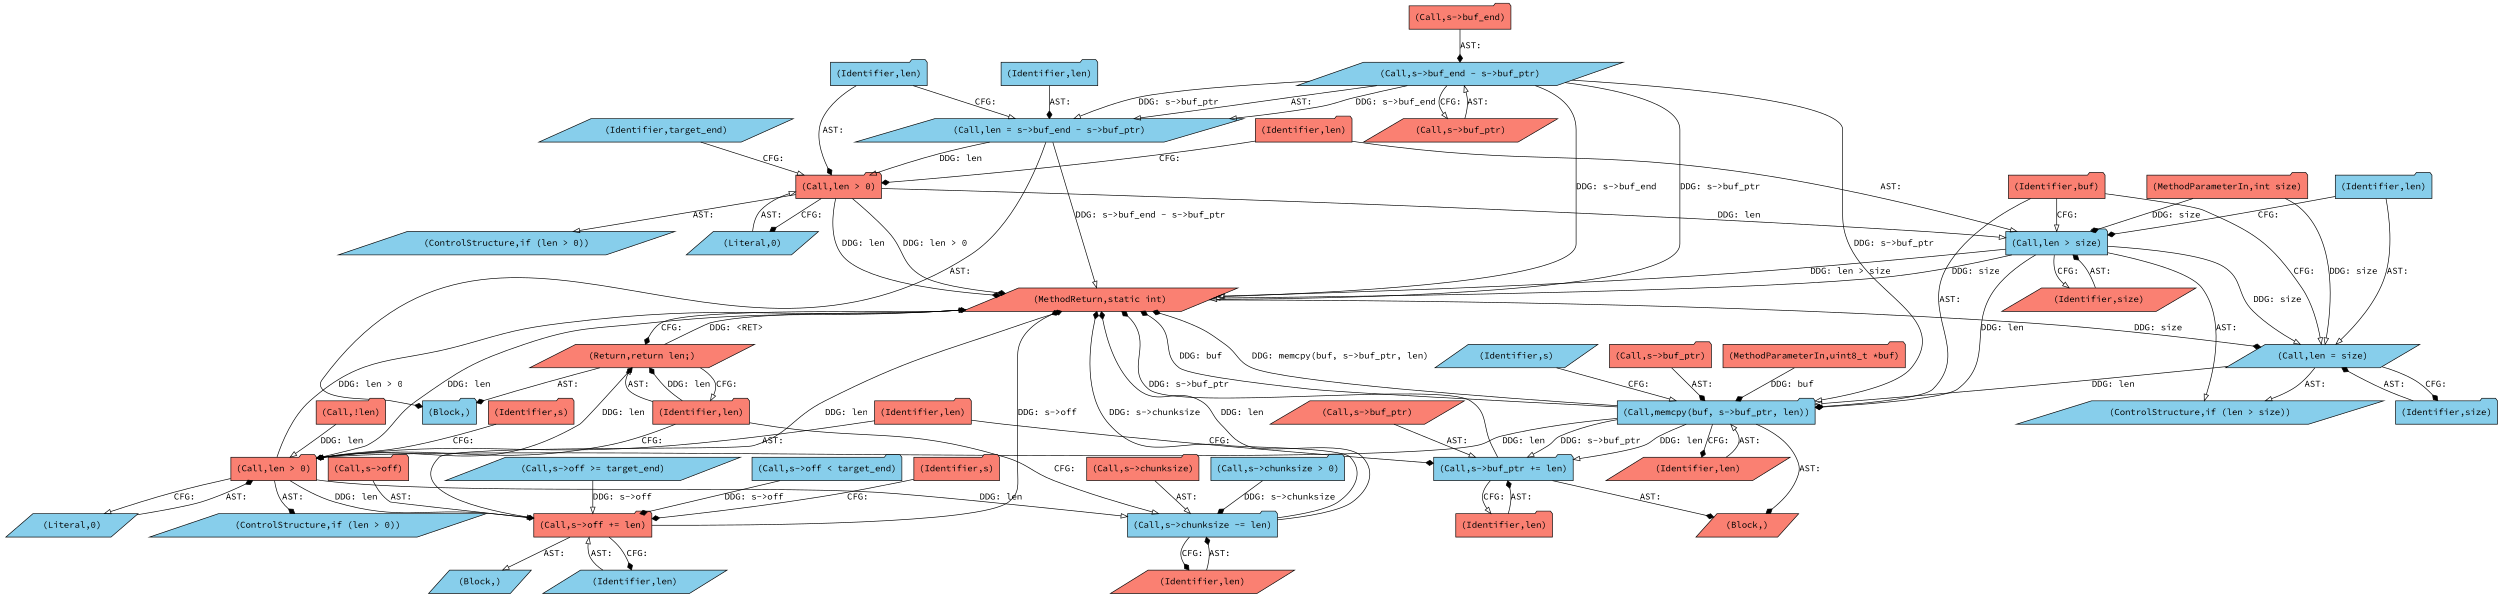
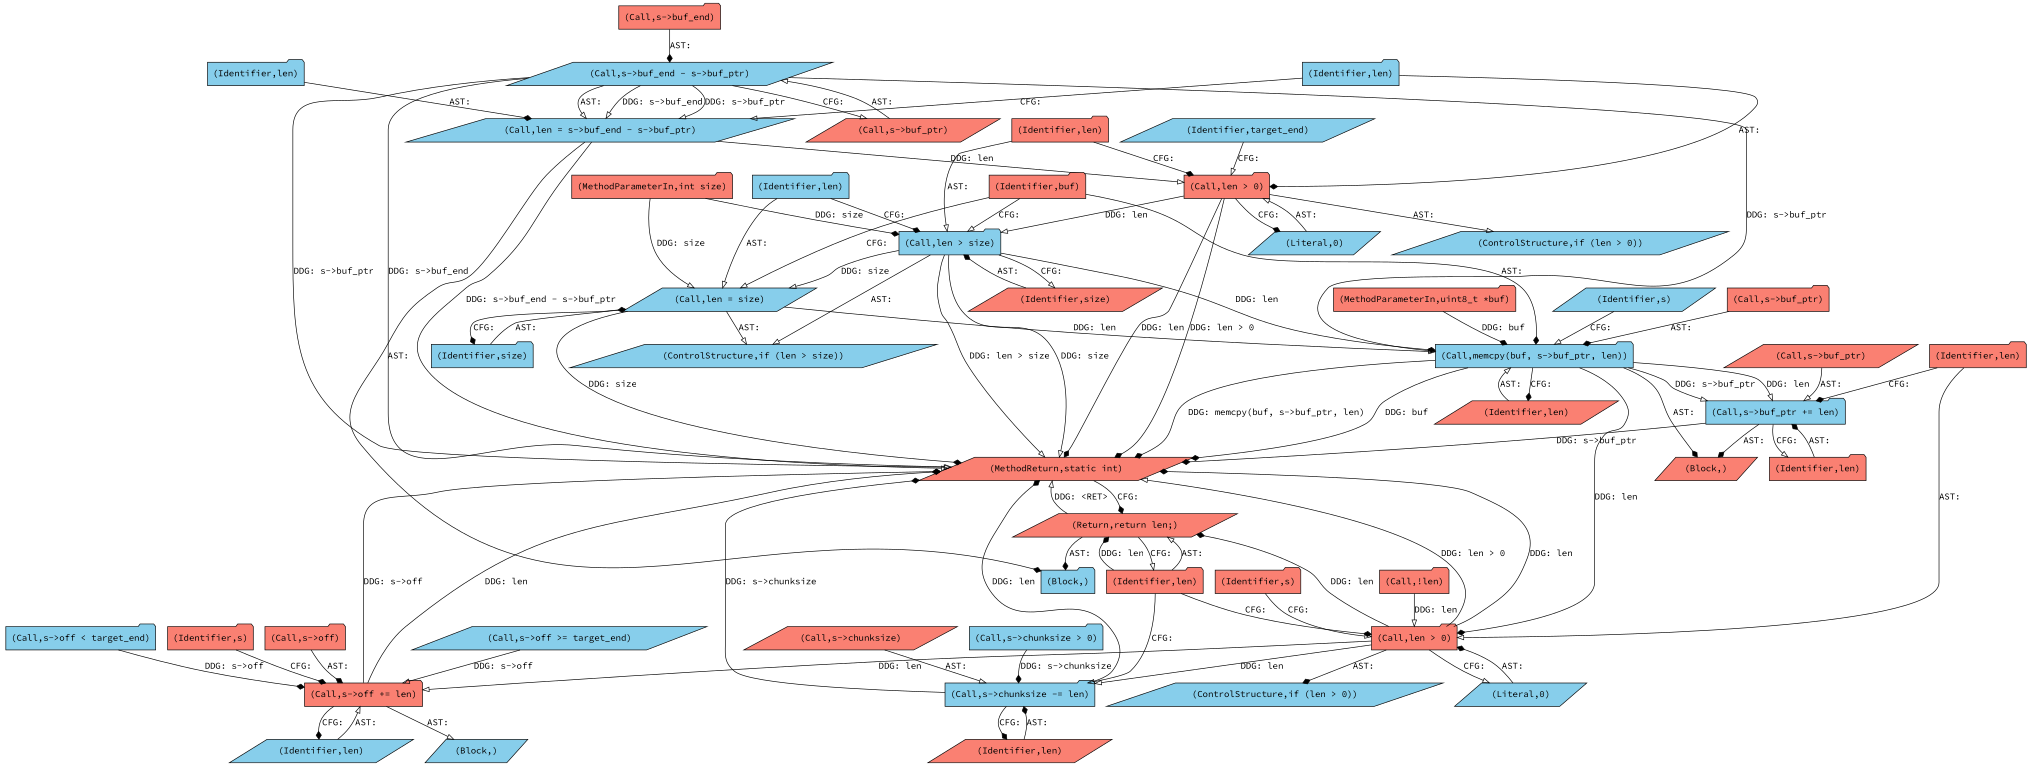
(1732, 309) -> (701, 427)
(1143, 469) -> (851, 638)
